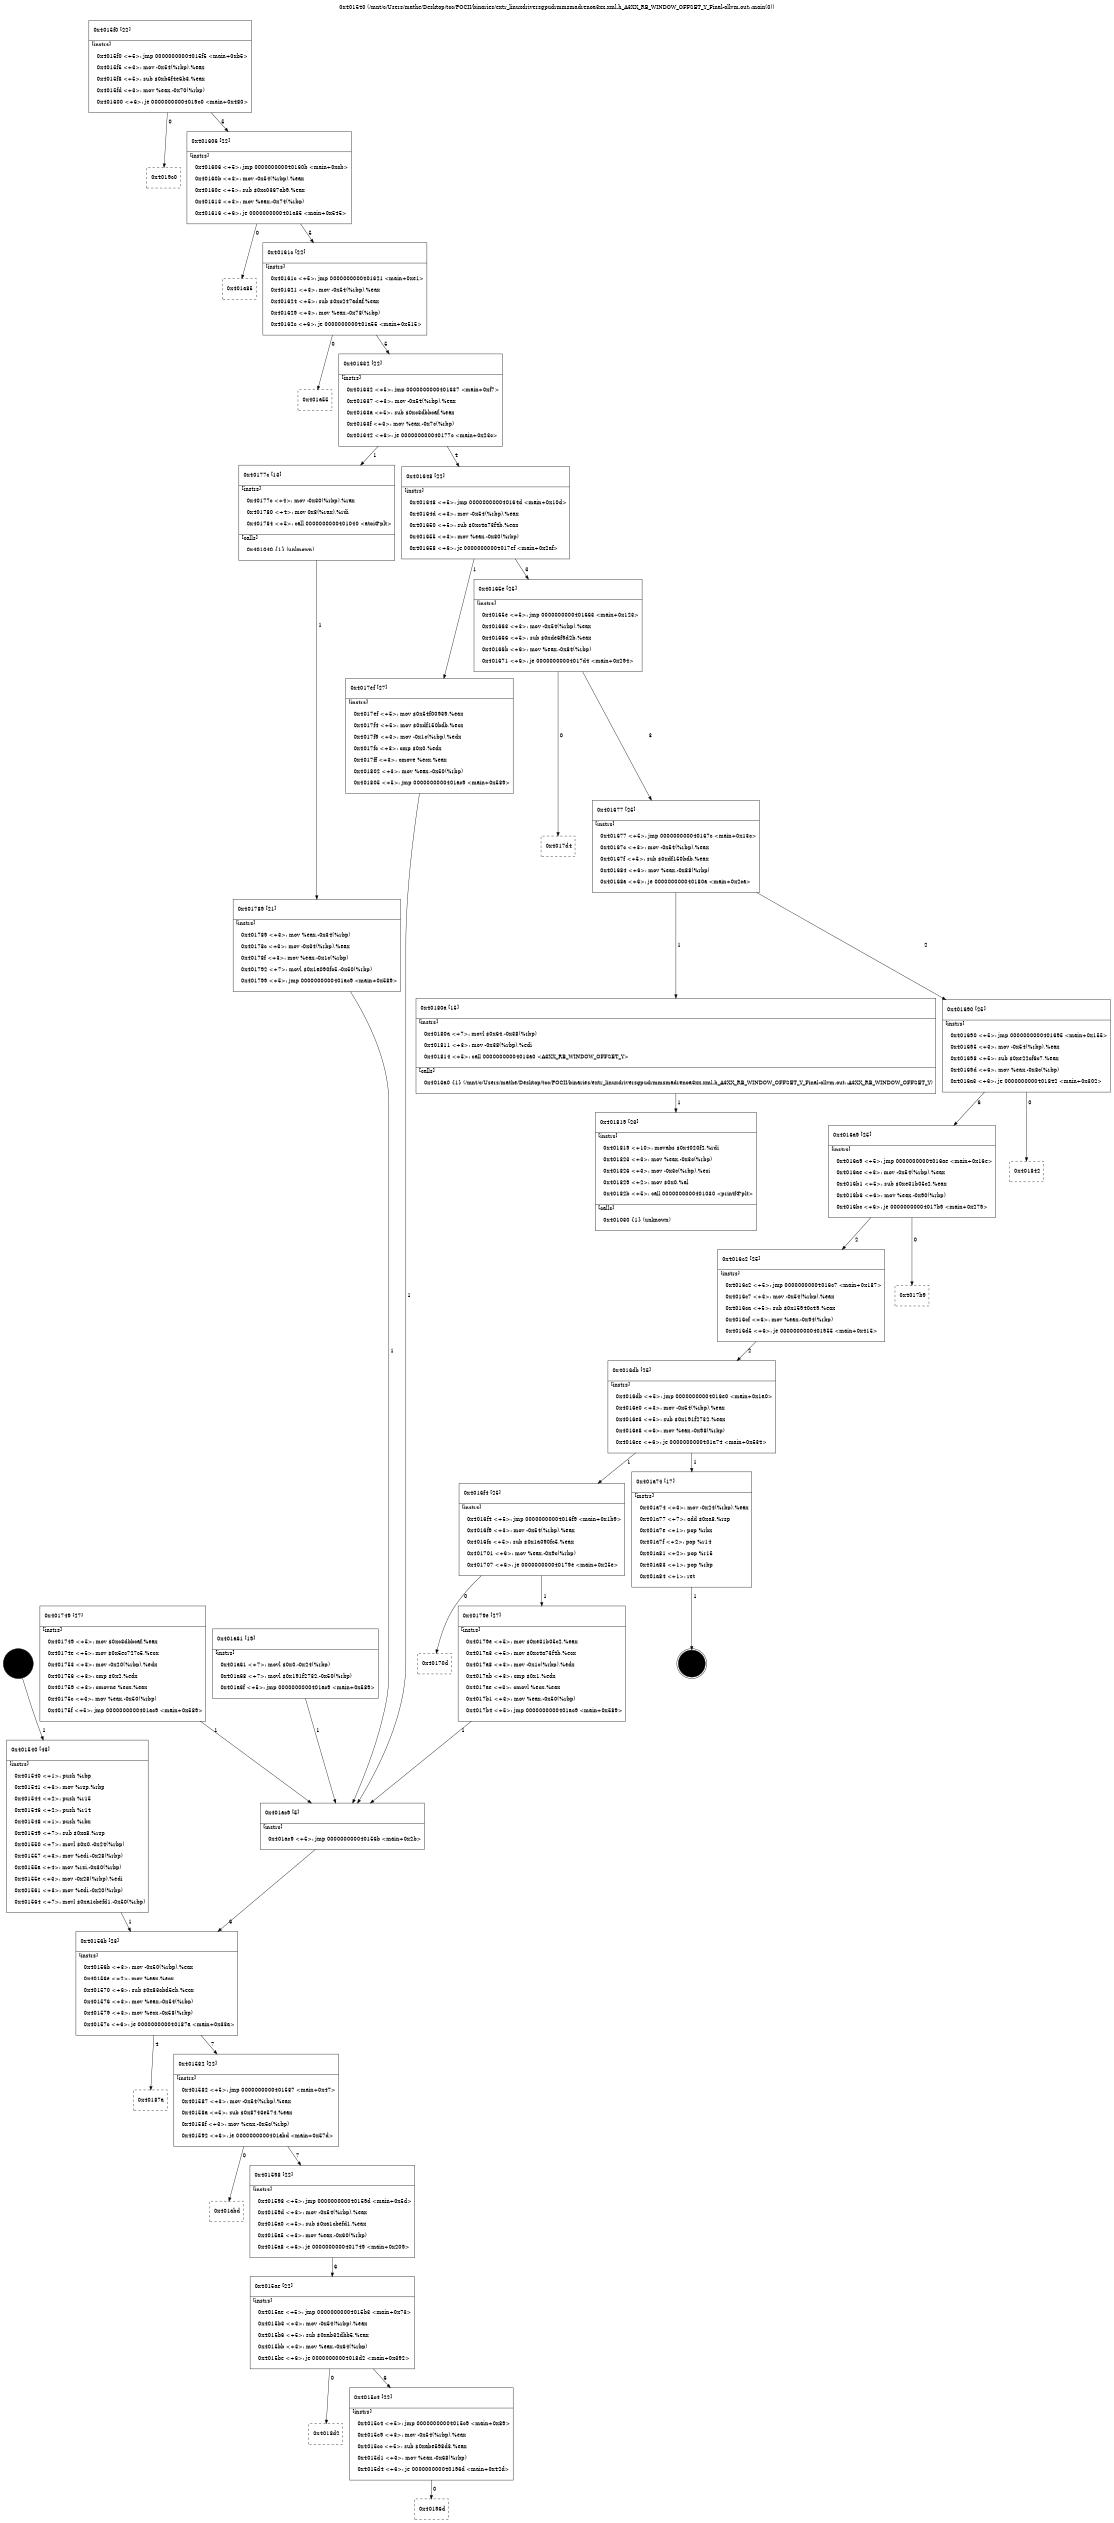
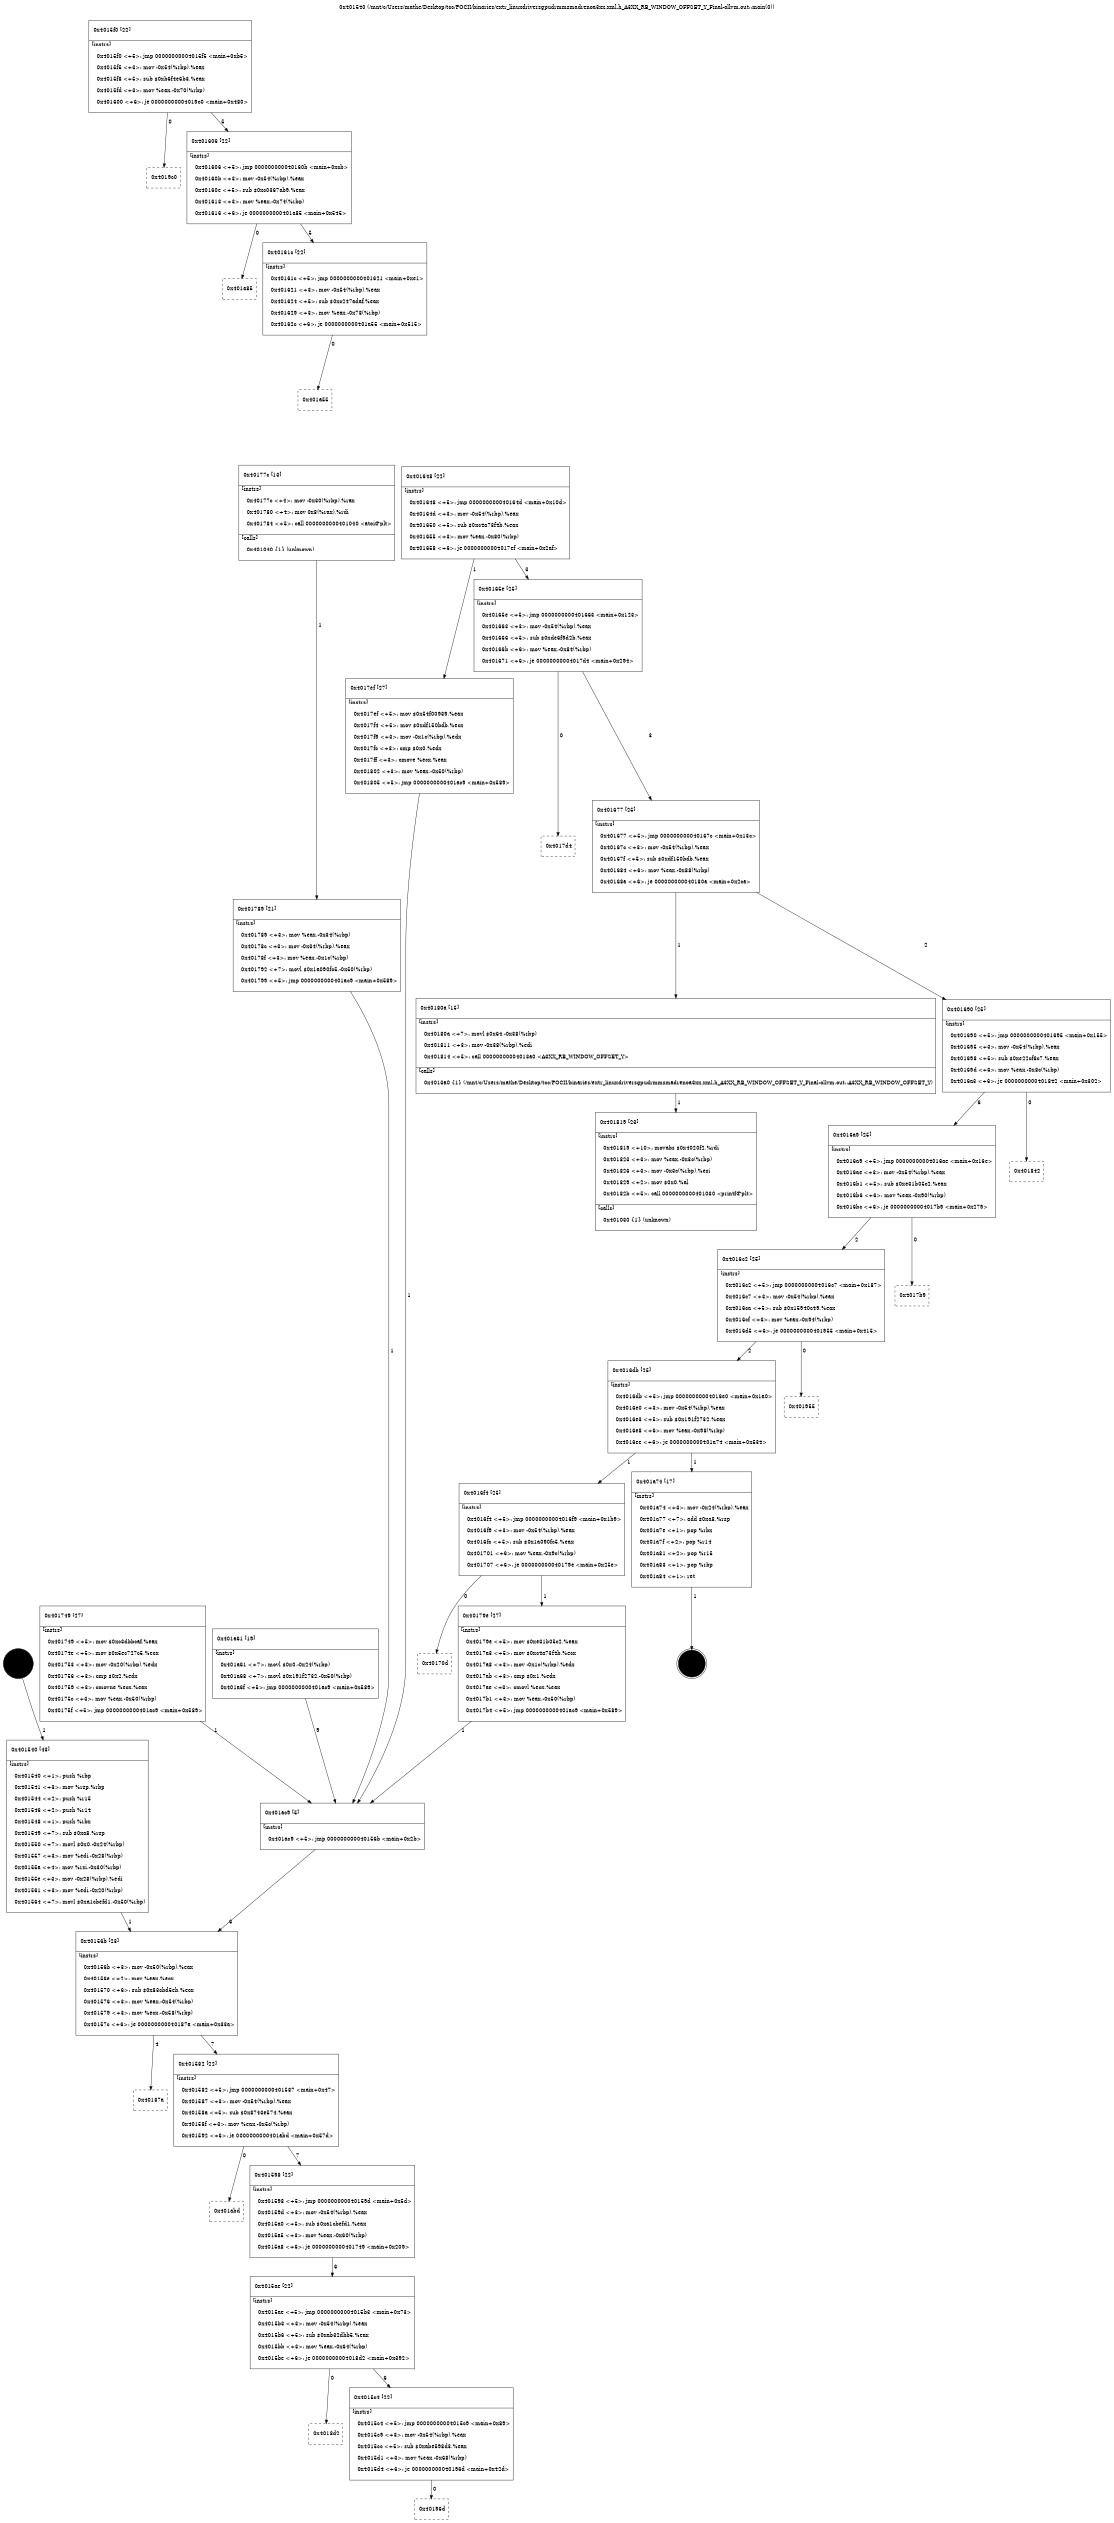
(421, 400) -> none
none -> (801, 1407)
(317, 1731) -> (317, 1731)
